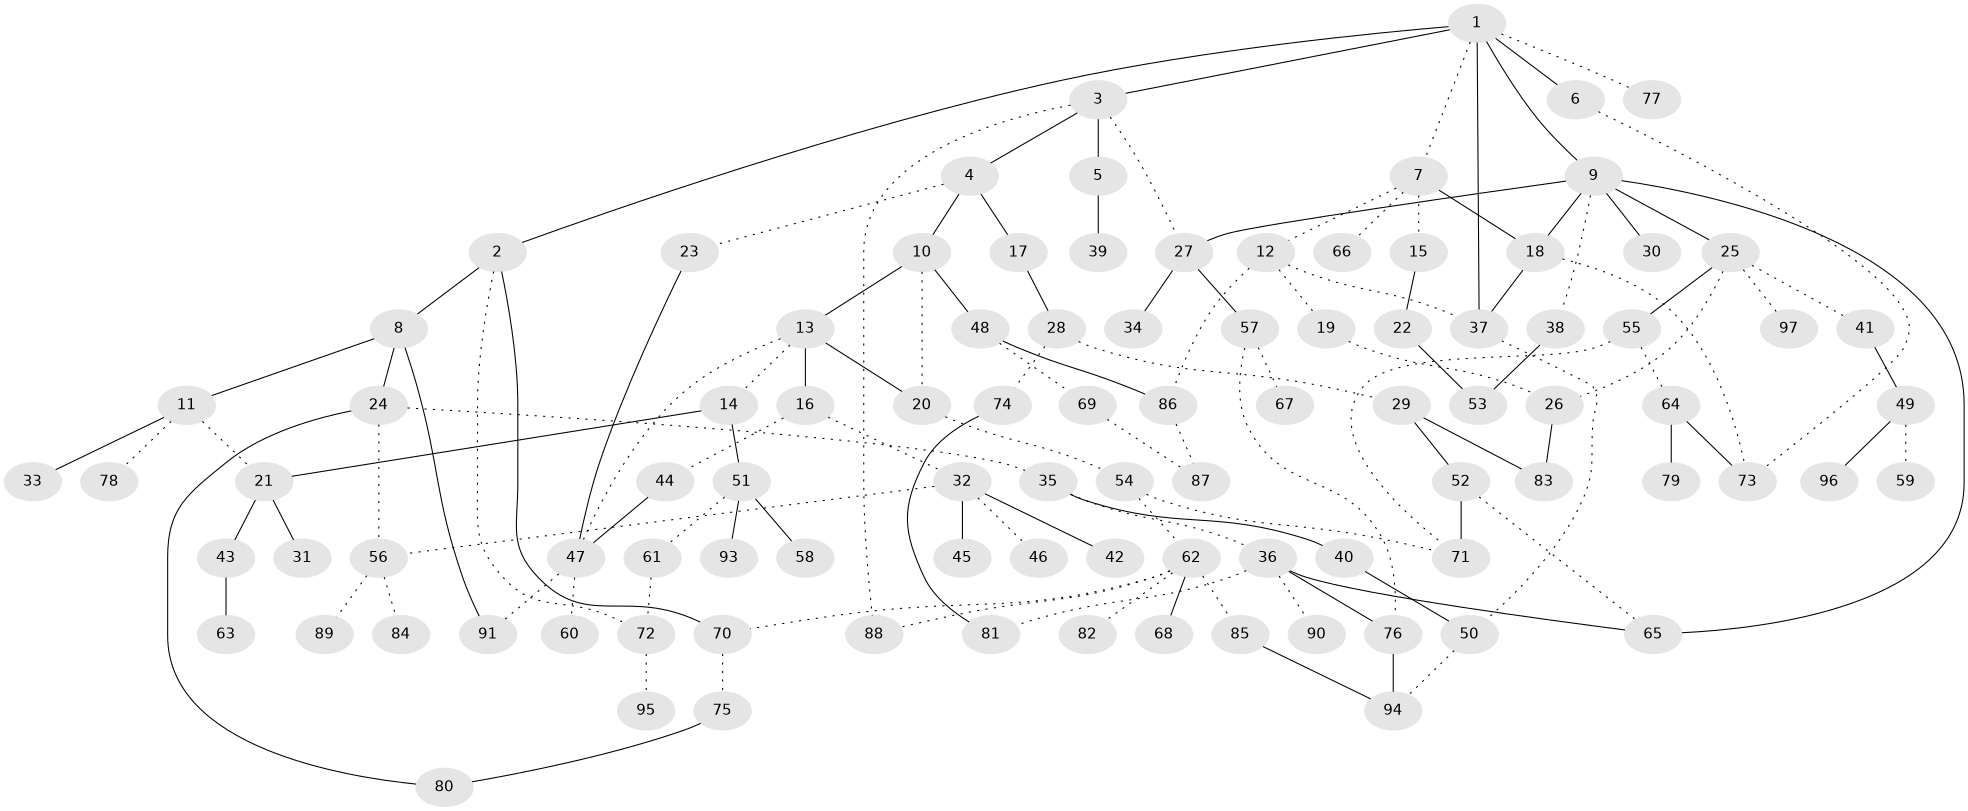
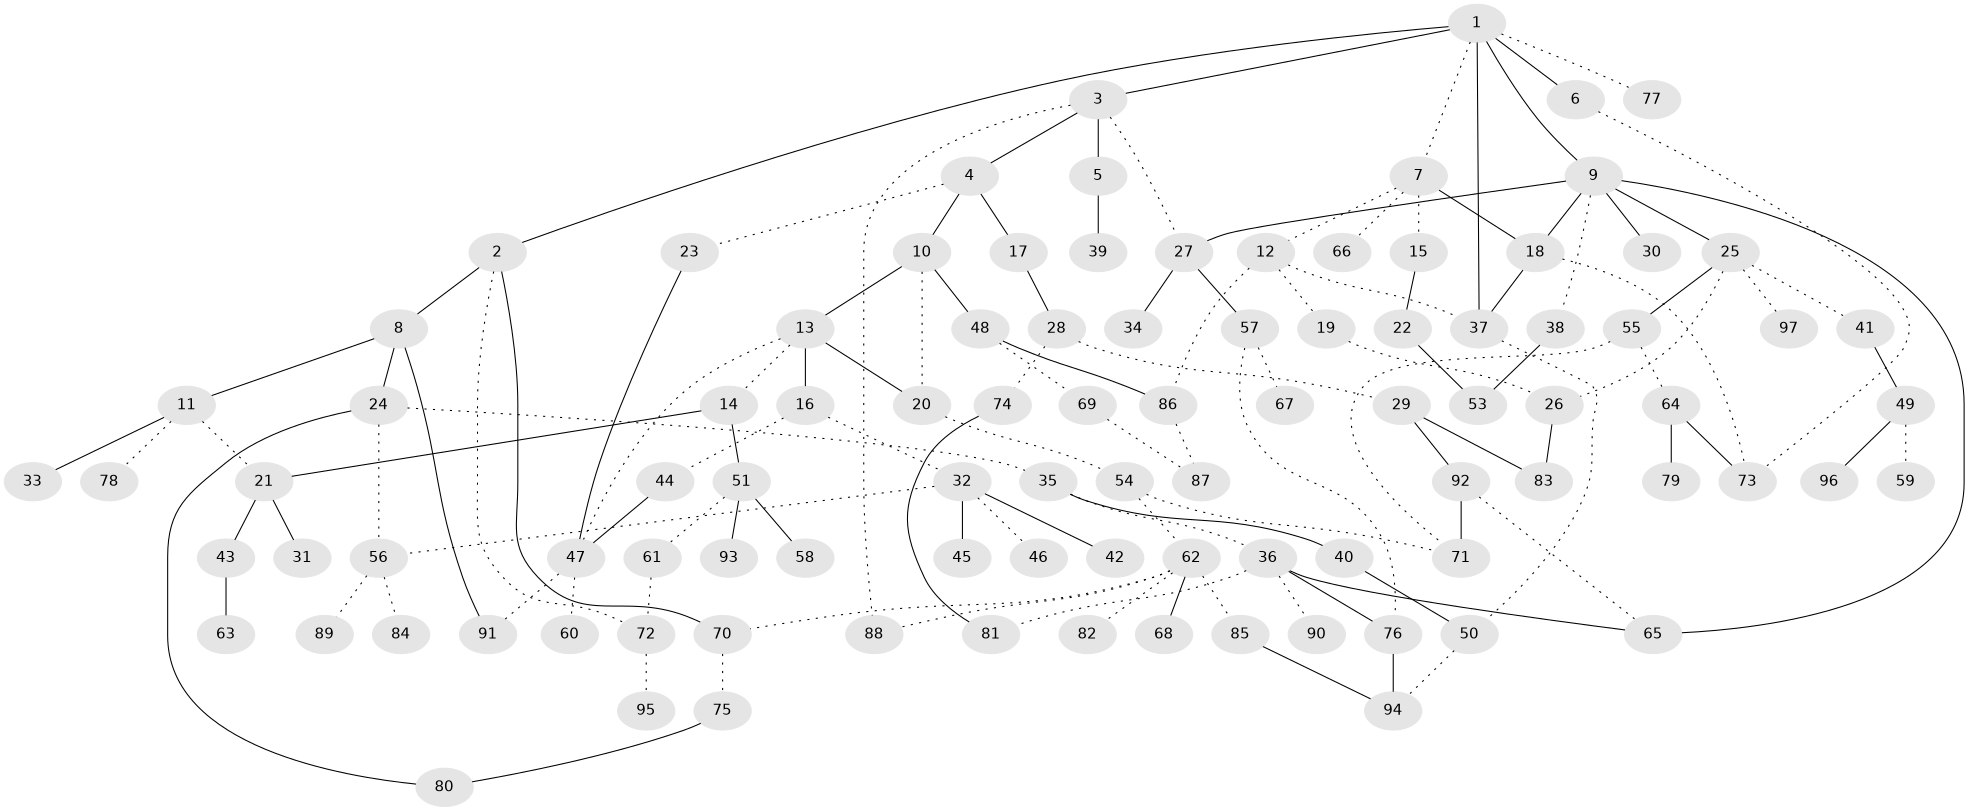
(1461, 482) -> (1461, 482)
